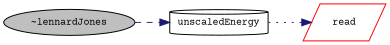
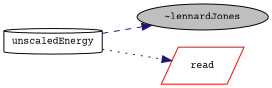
(147, 22) -> (122, 30)
